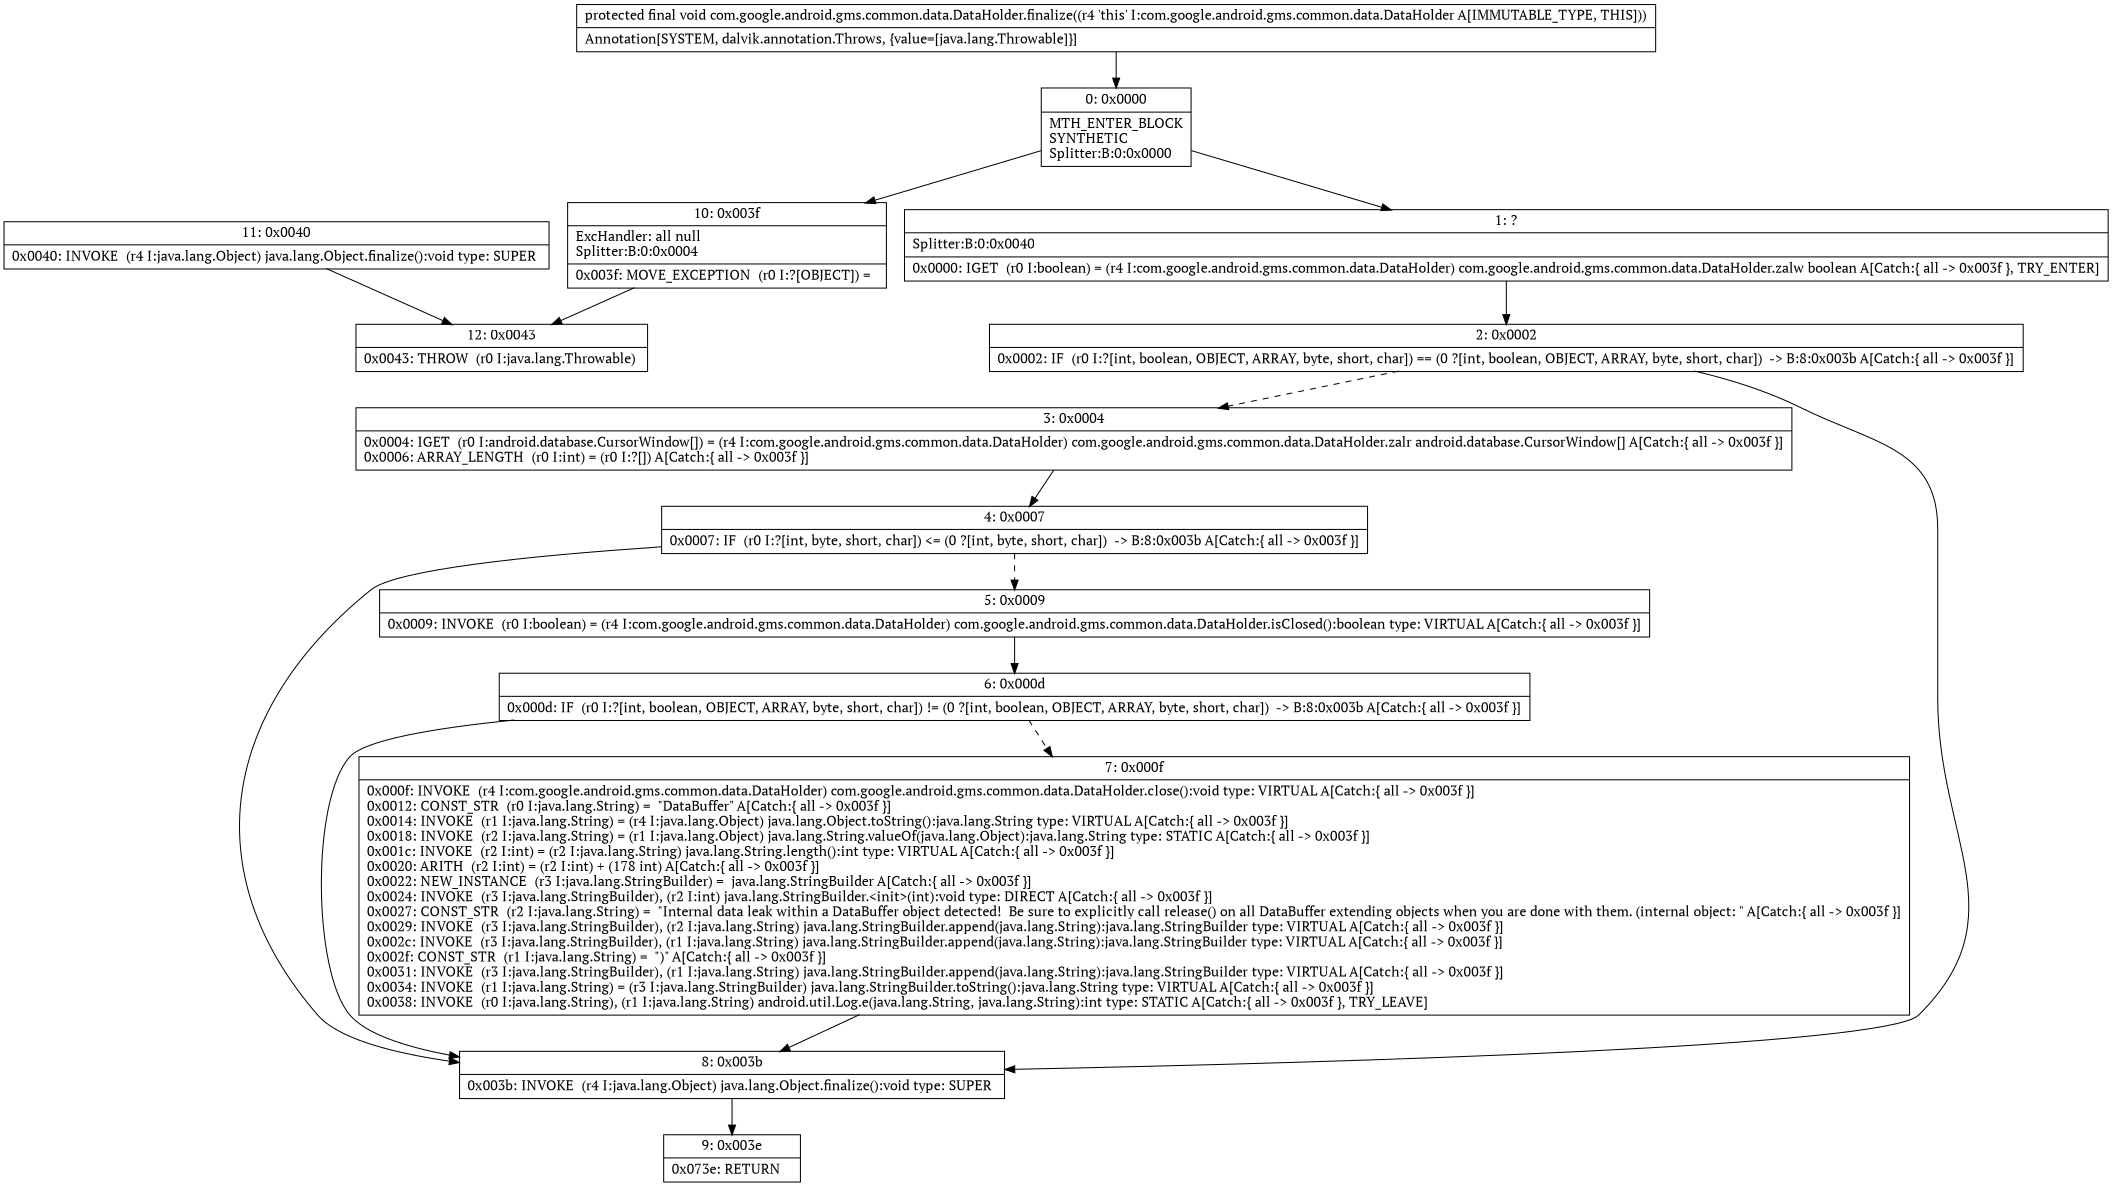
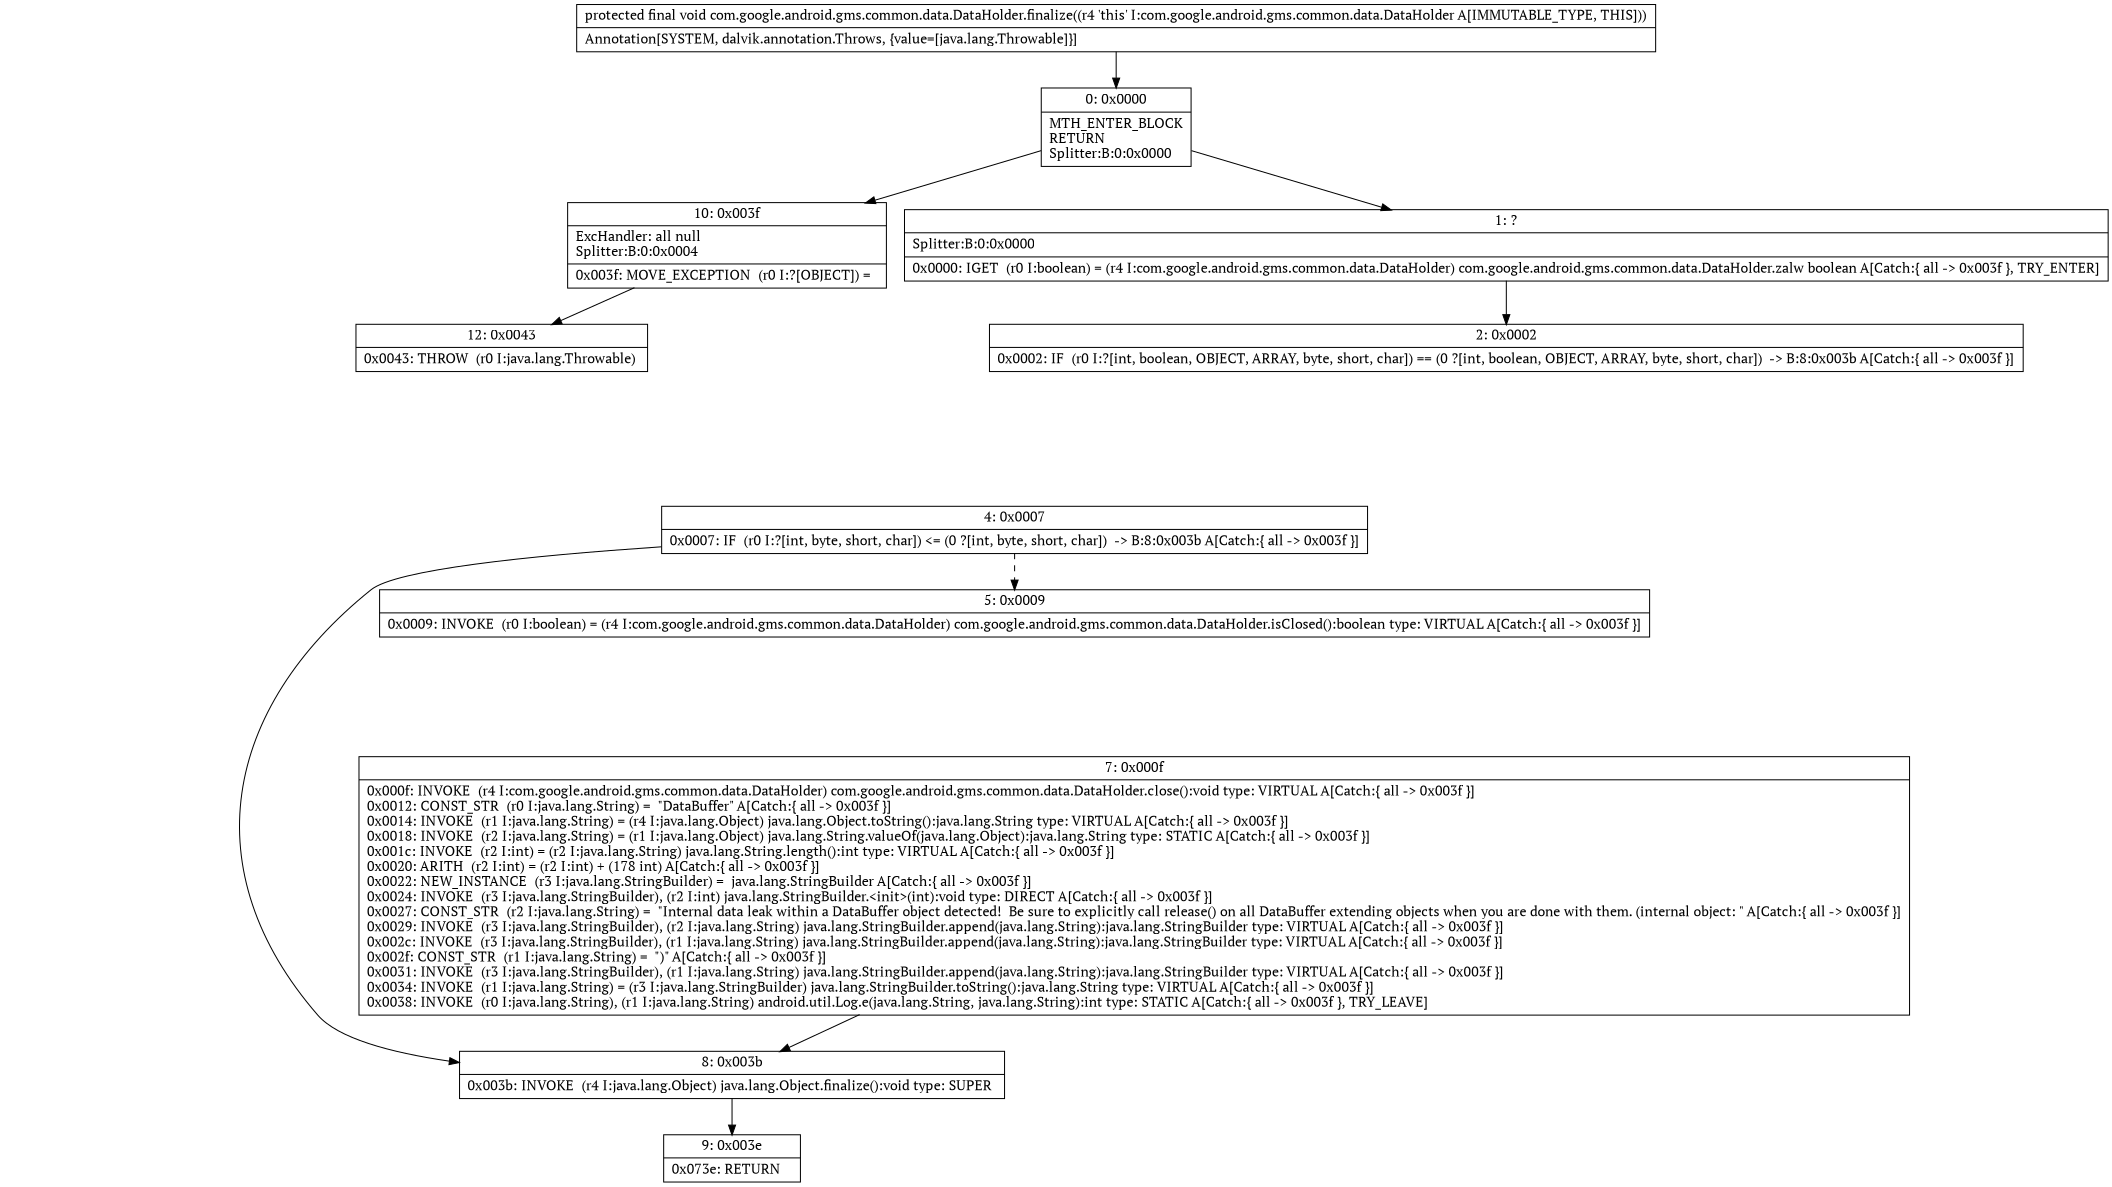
(1089, 139) -> (1077, 139)
(974, 244) -> (974, 244)
(277, 245) -> none
(1074, 439) -> none
(1015, 697) -> none
(1874, 1028) -> none
